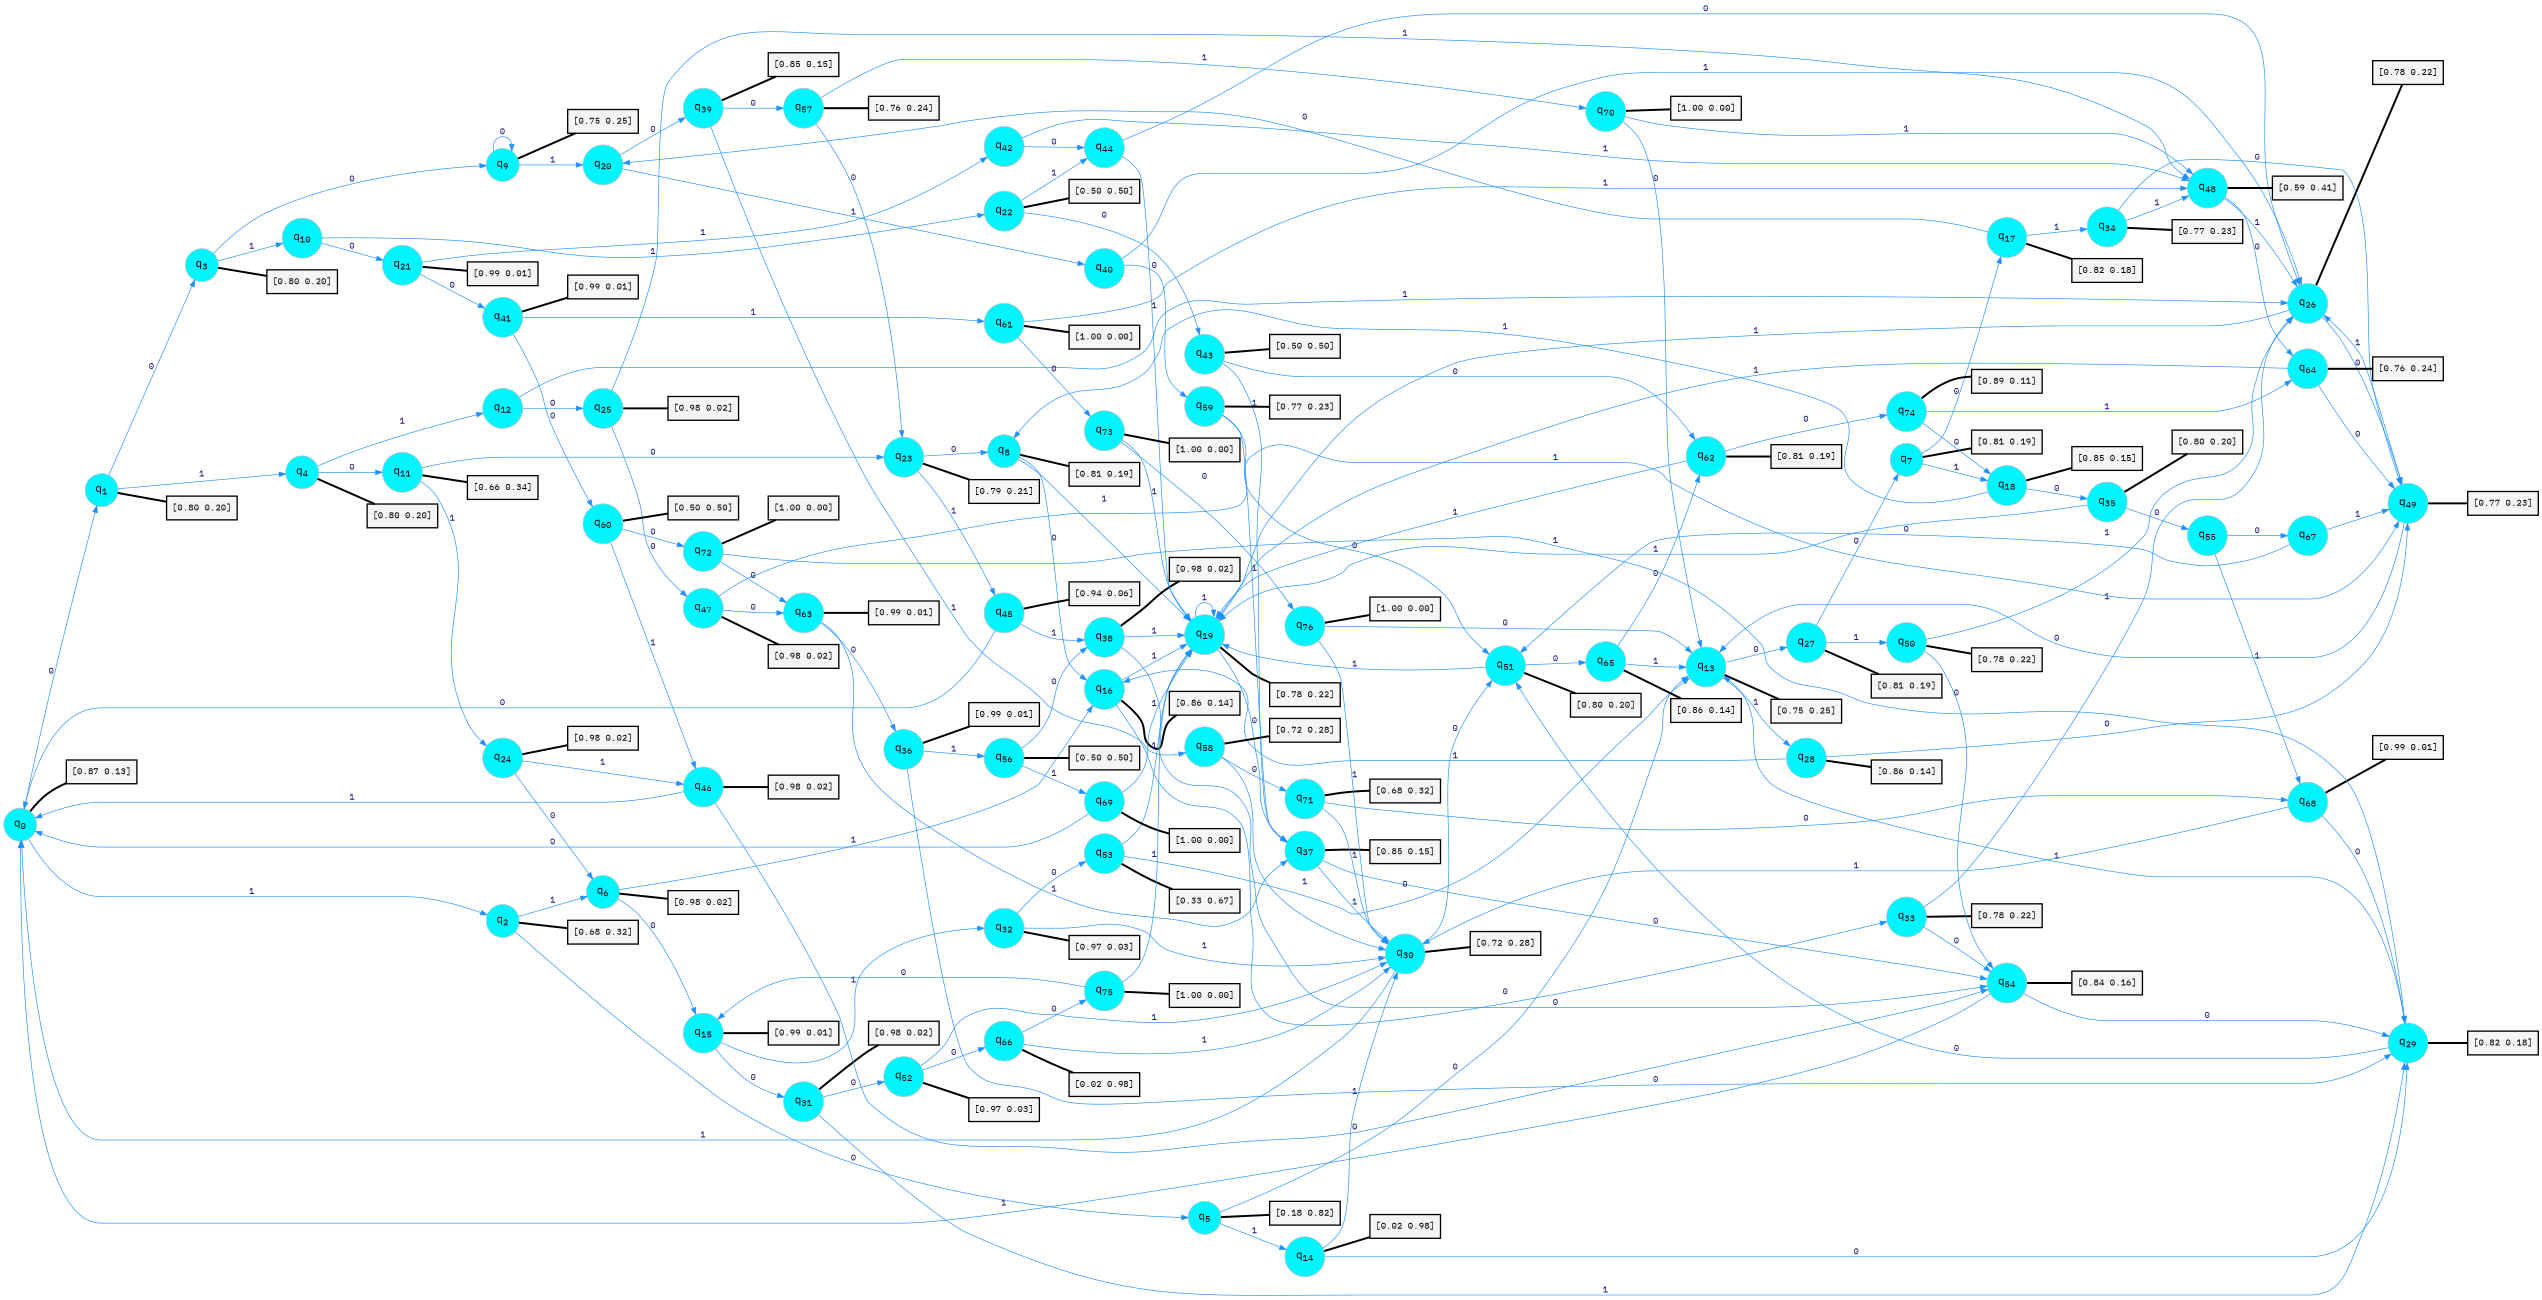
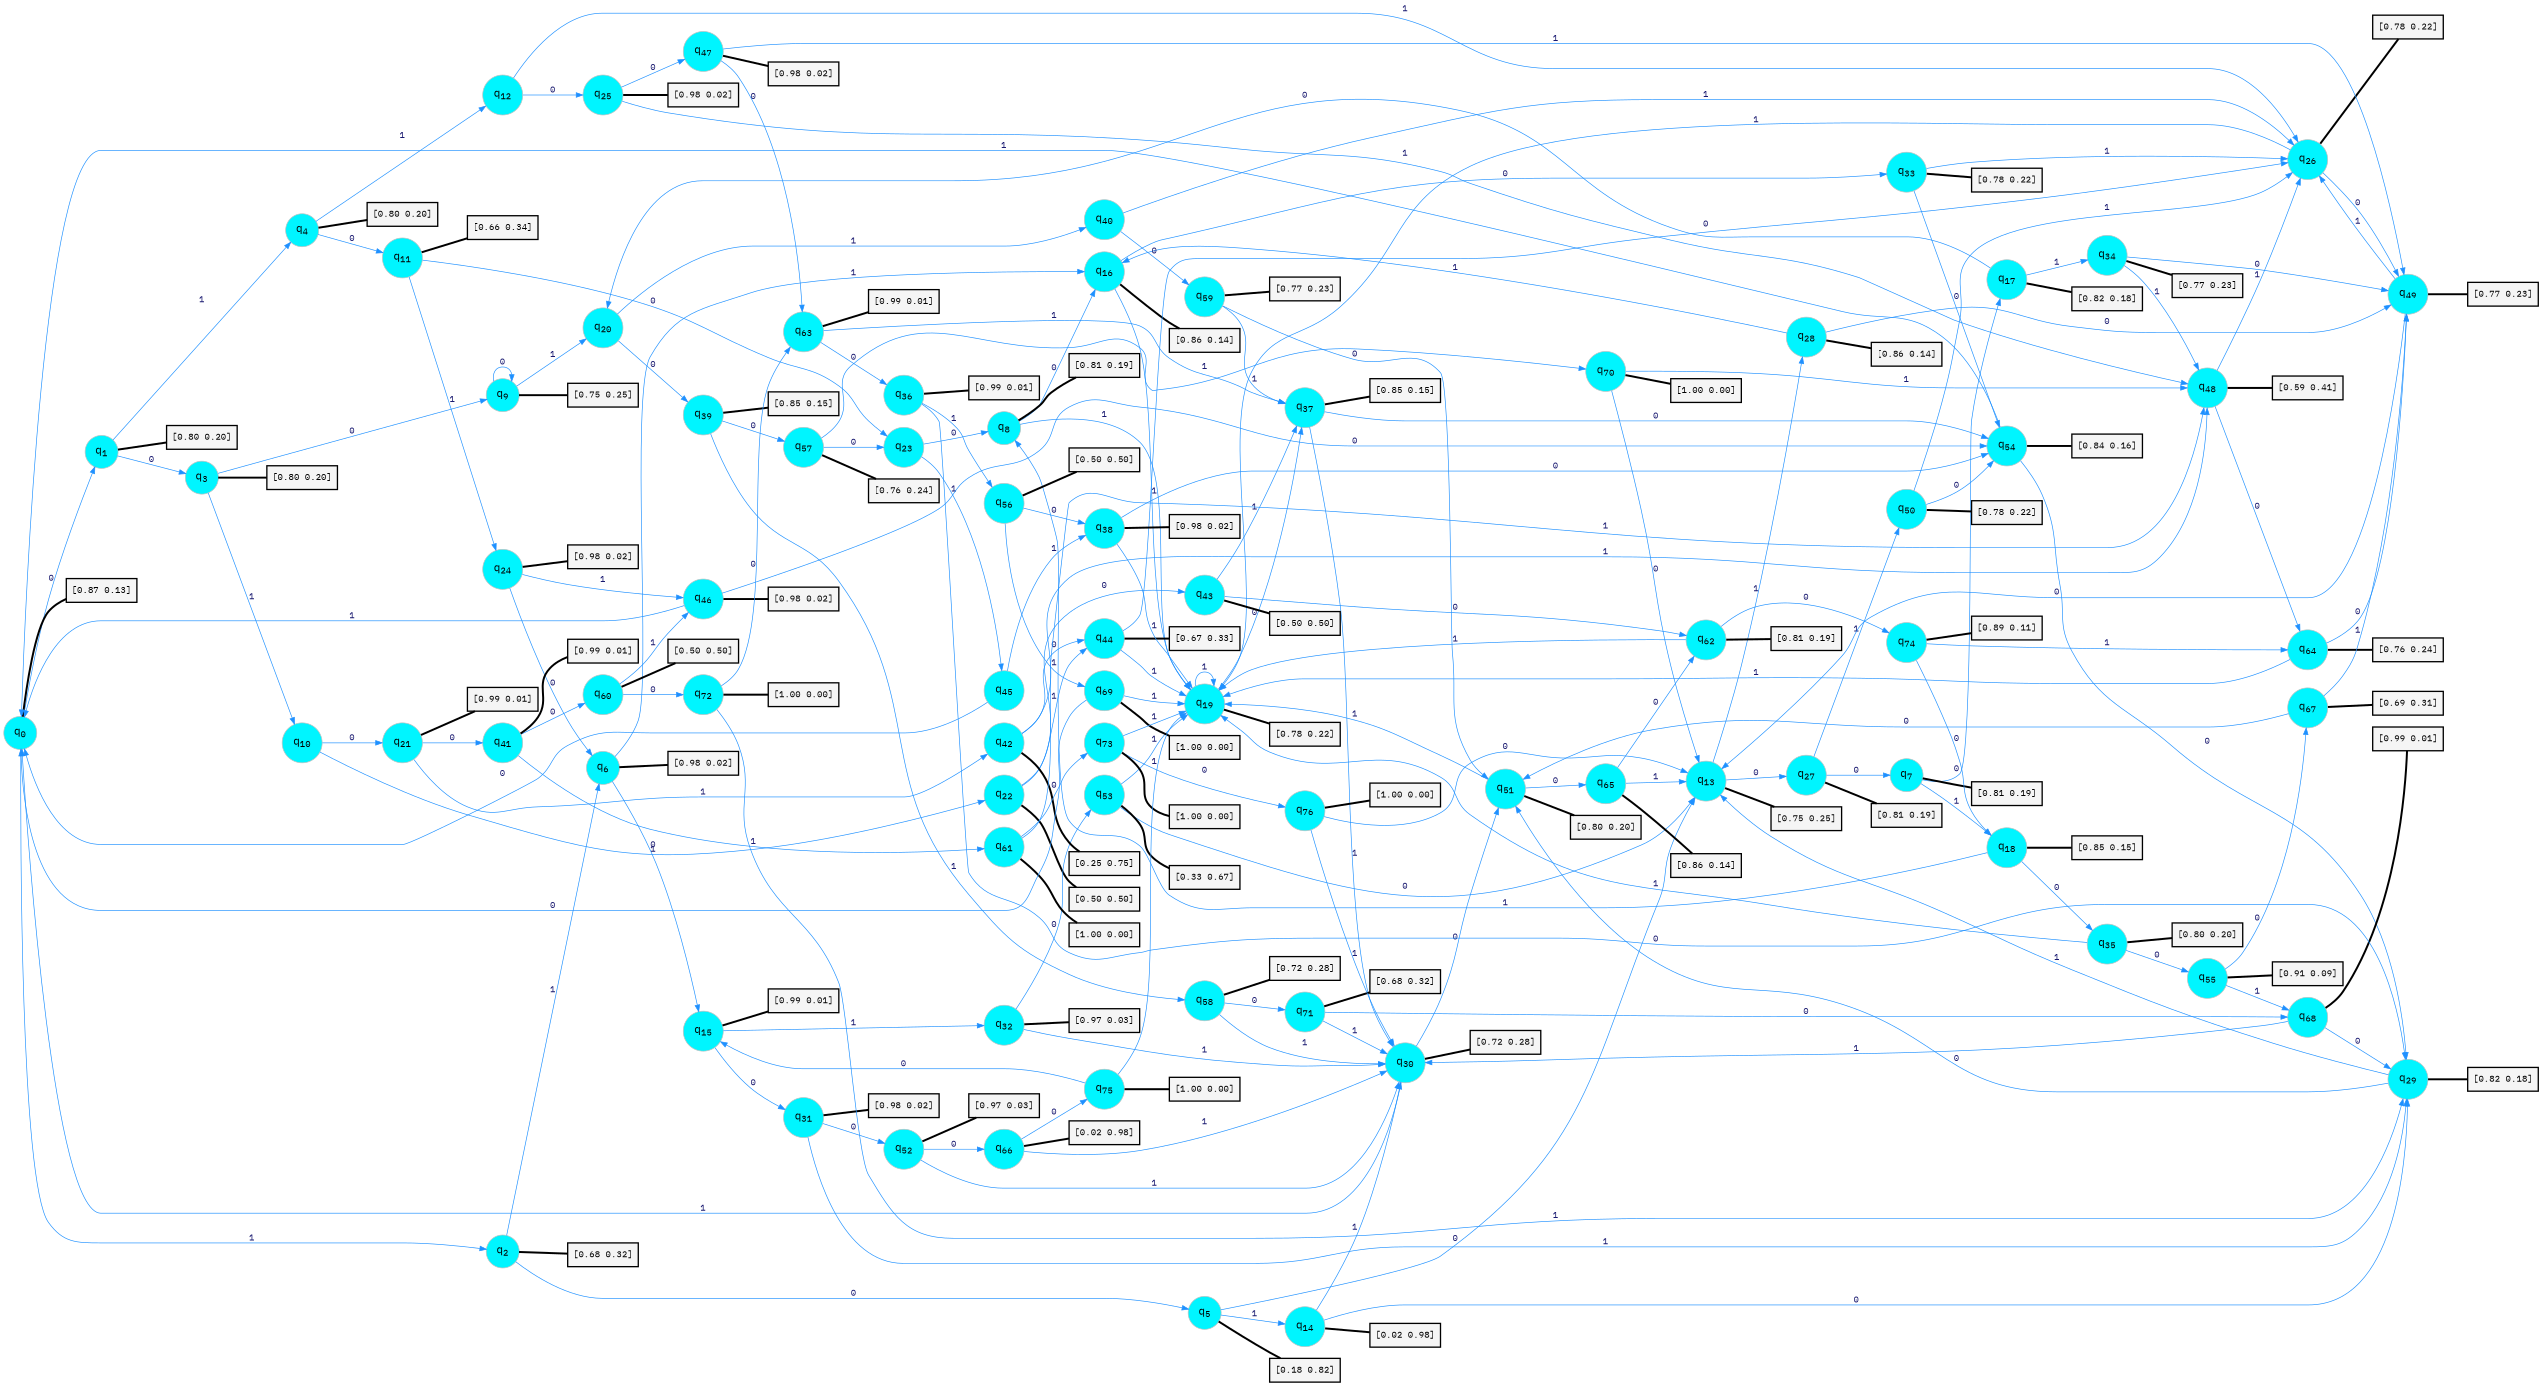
(1004, 491) -> none
(1104, 594) -> none
none -> (1205, 639)
none -> (2408, 703)
none -> (1104, 864)
none -> (2308, 974)
